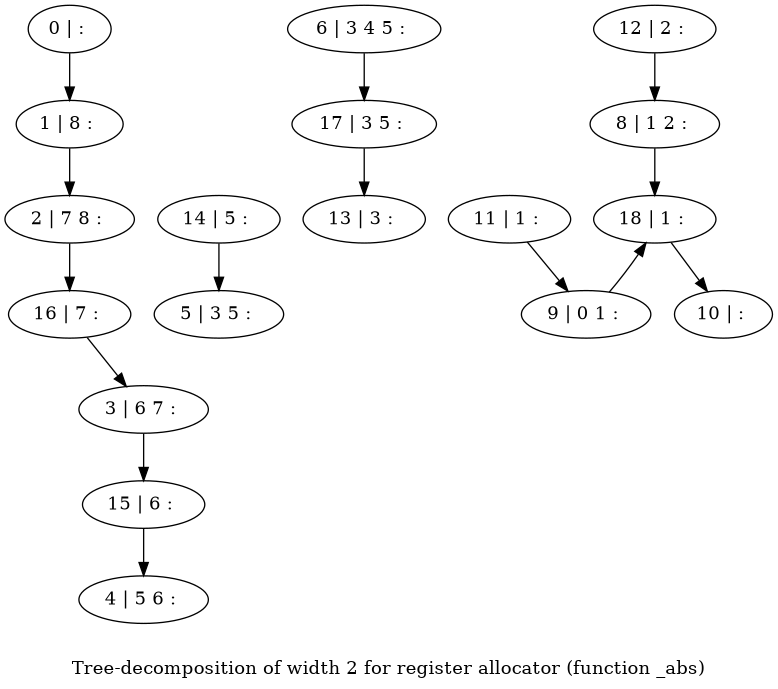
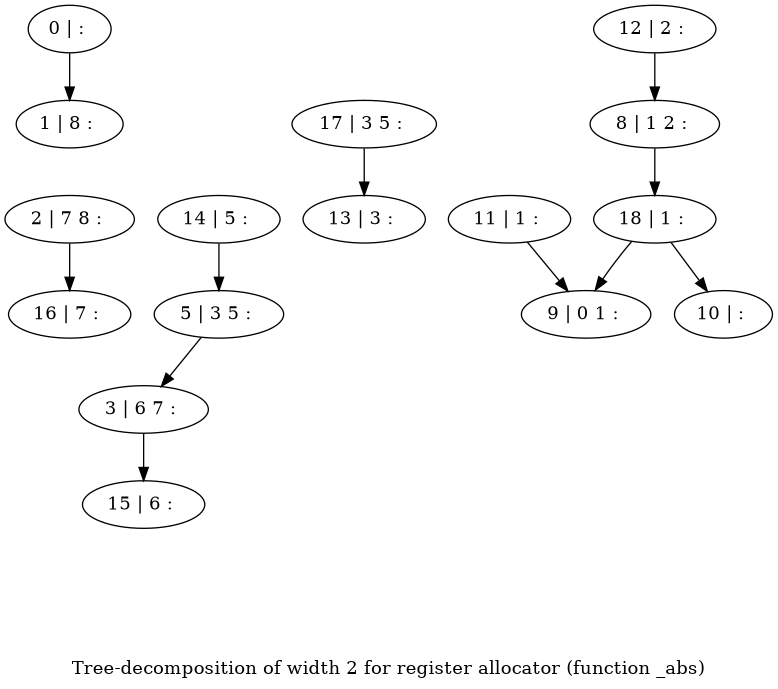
(364, 29) -> none
(70, 165) -> none
(624, 273) -> (617, 260)
(102, 357) -> (186, 357)
(144, 600) -> none
